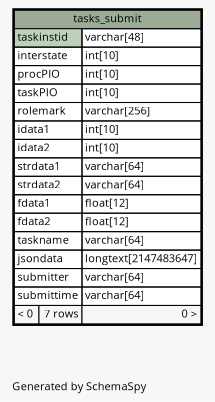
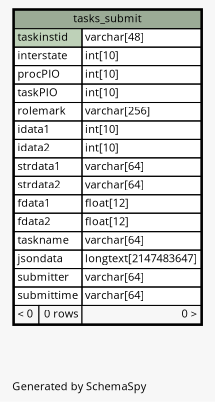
(61, 314) -> (61, 314)
